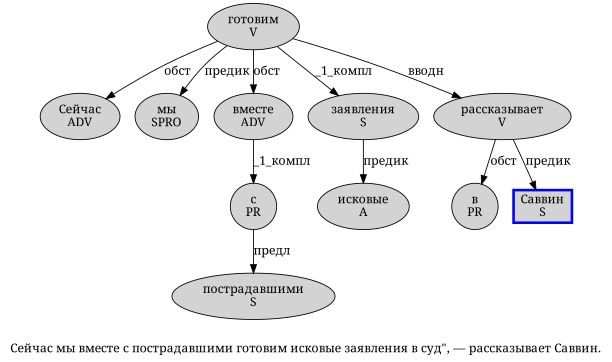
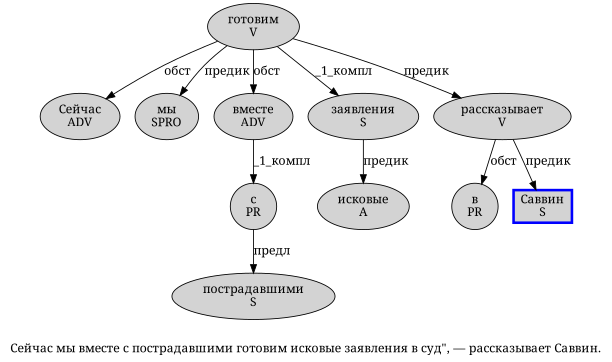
(426, 72) -> (426, 72)
